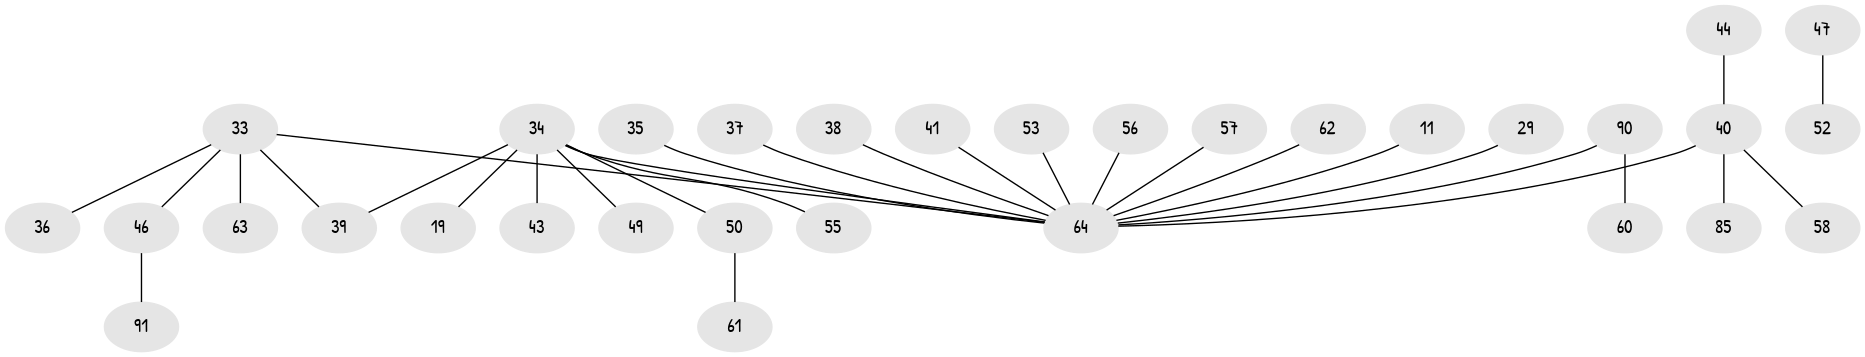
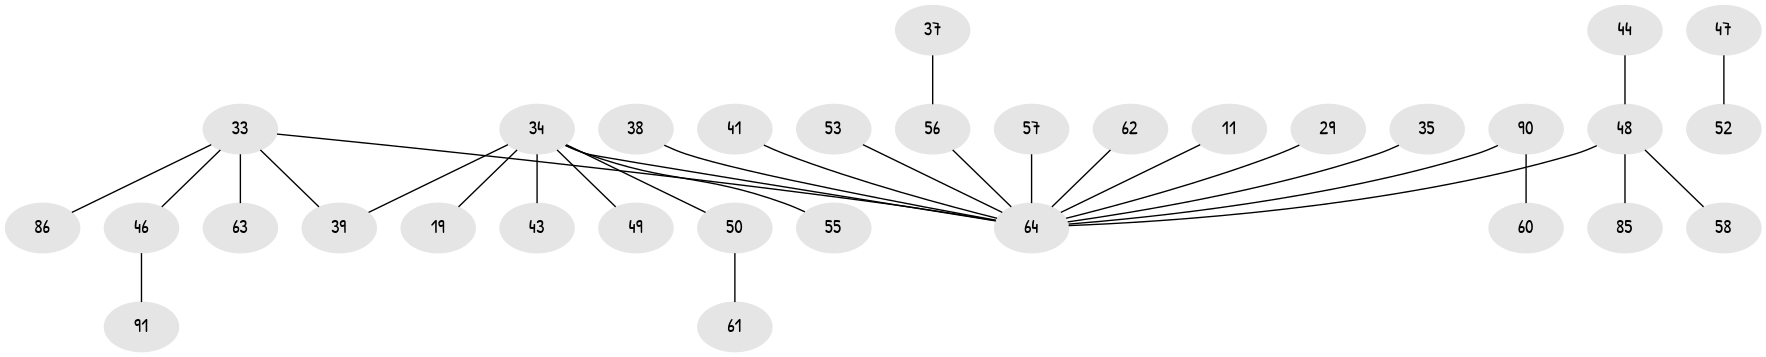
(1724, 129) -> (1625, 129)
(903, 189) -> (933, 80)
(43, 228) -> (43, 228)
